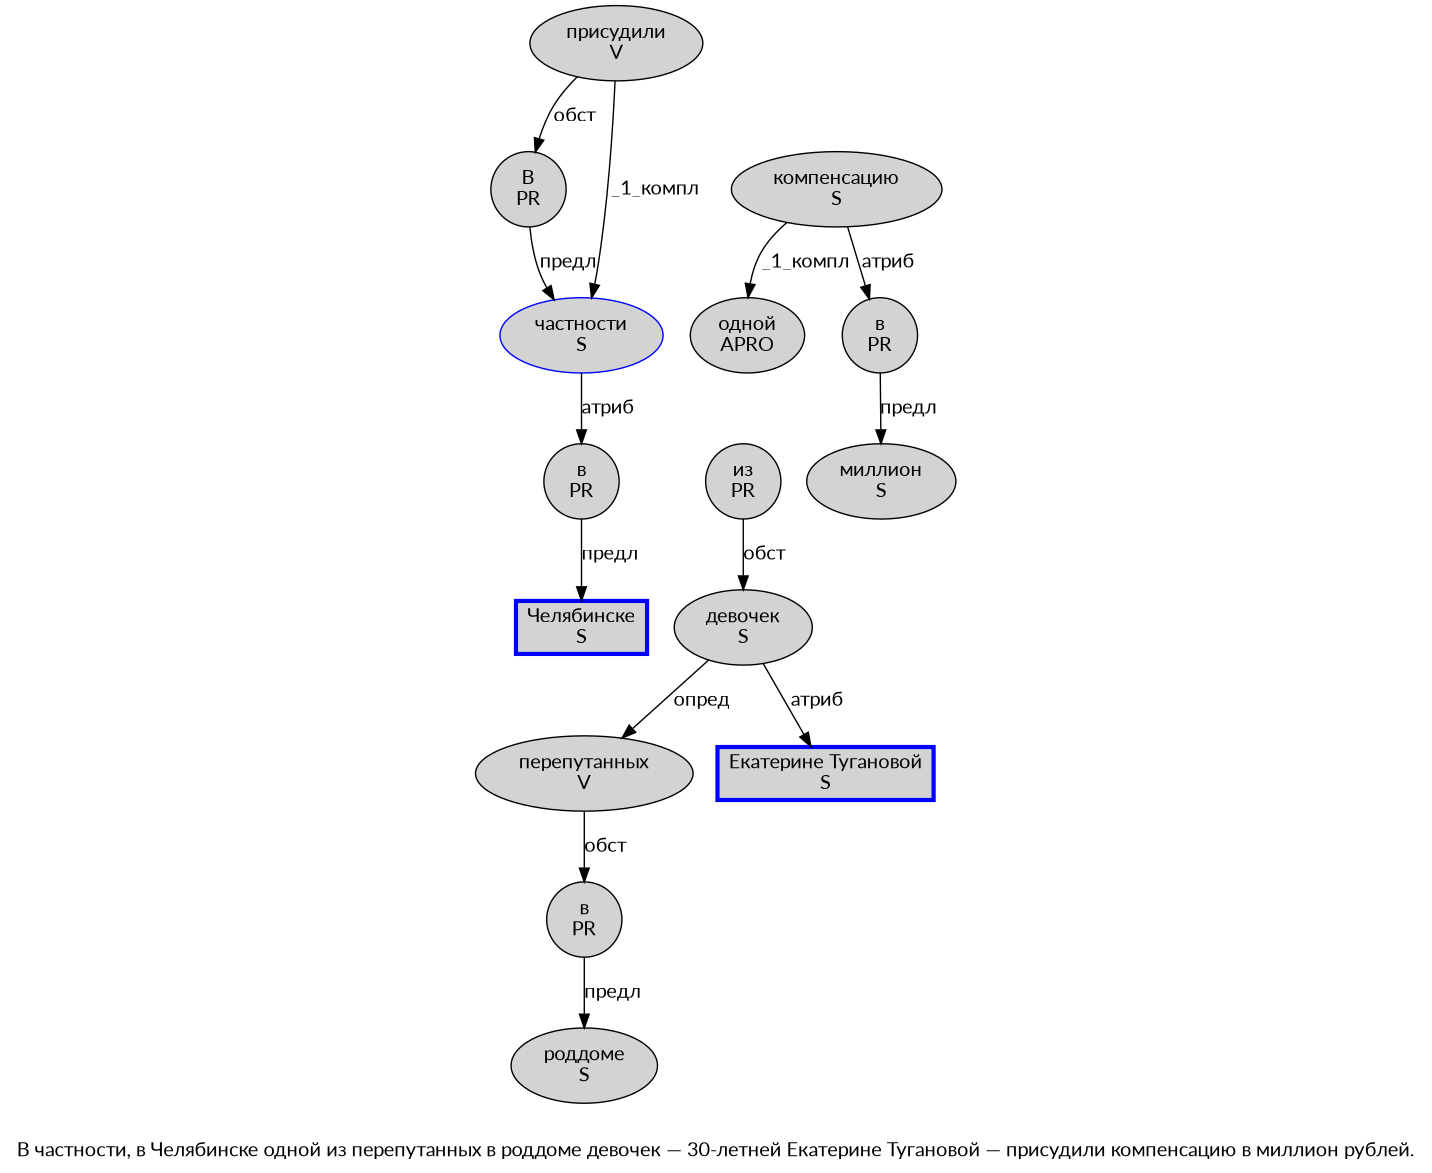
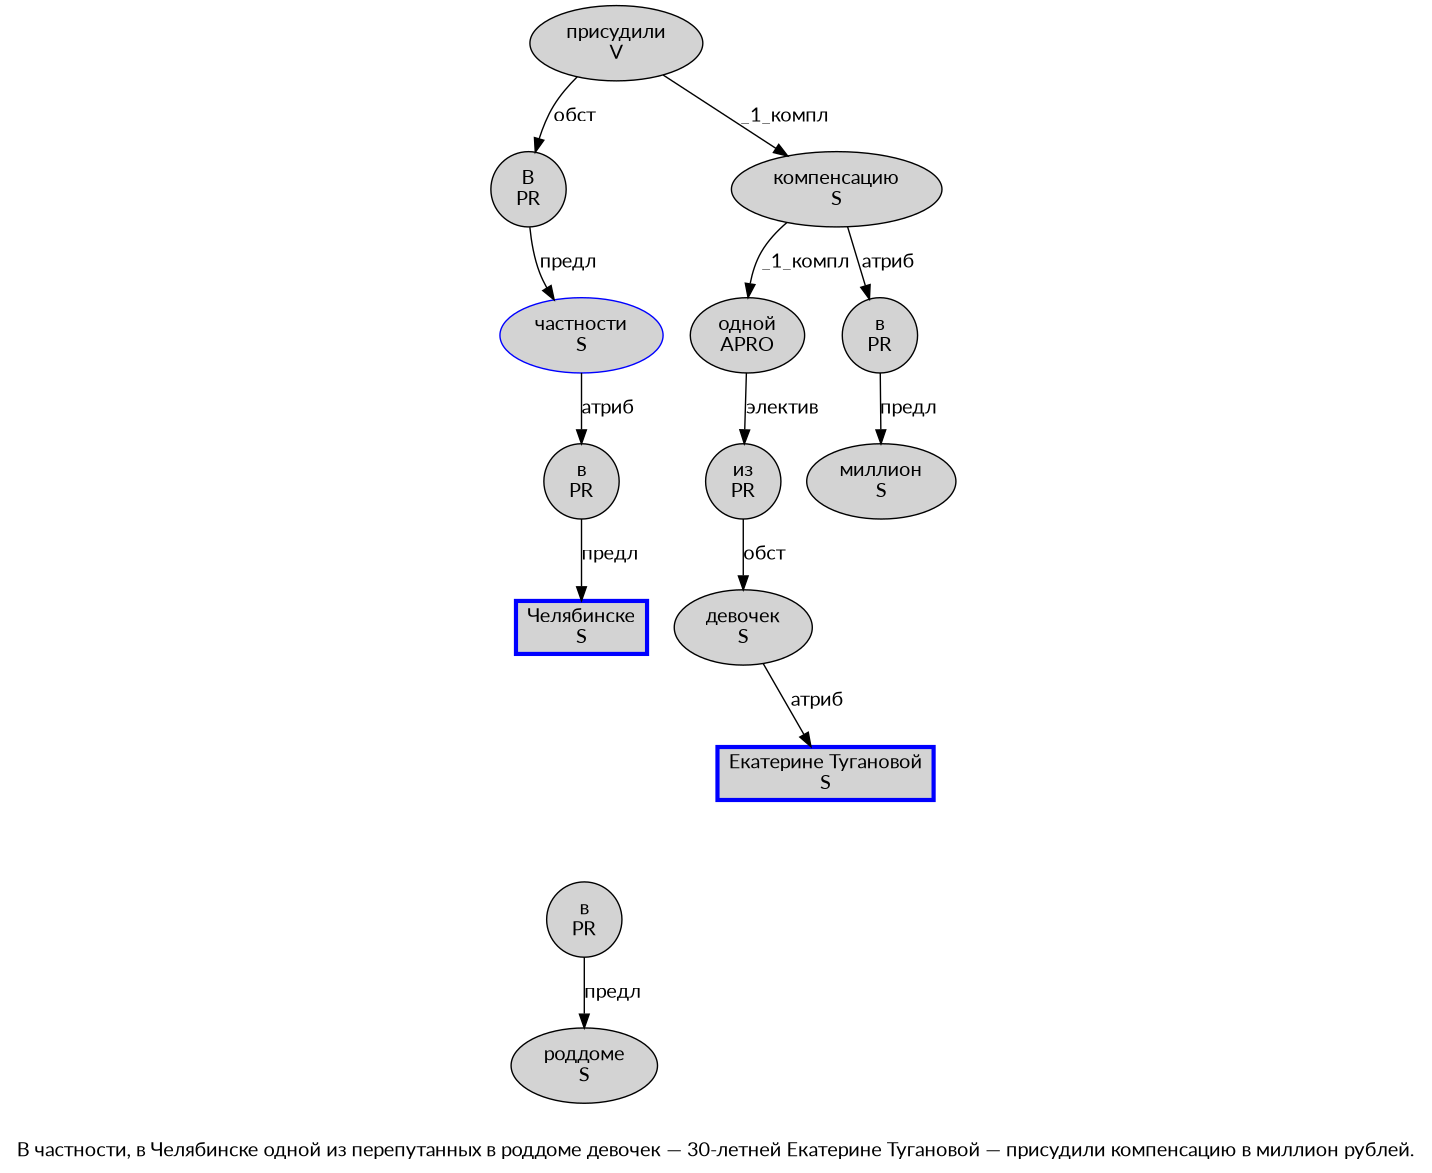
(608, 183) -> (720, 112)
none -> (746, 401)
(584, 773) -> none
